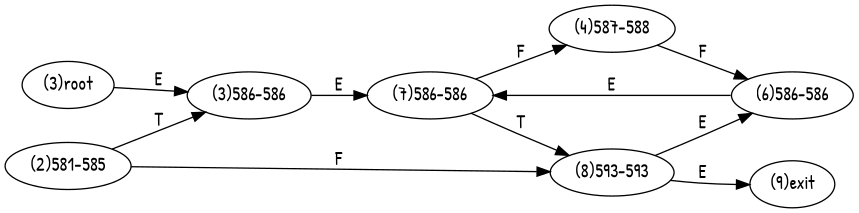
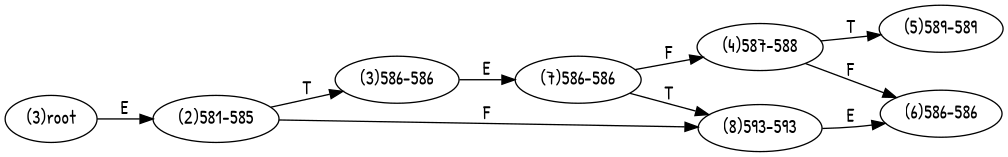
none -> (941, 29)
(144, 89) -> (119, 119)
(619, 95) -> none
(792, 184) -> none
